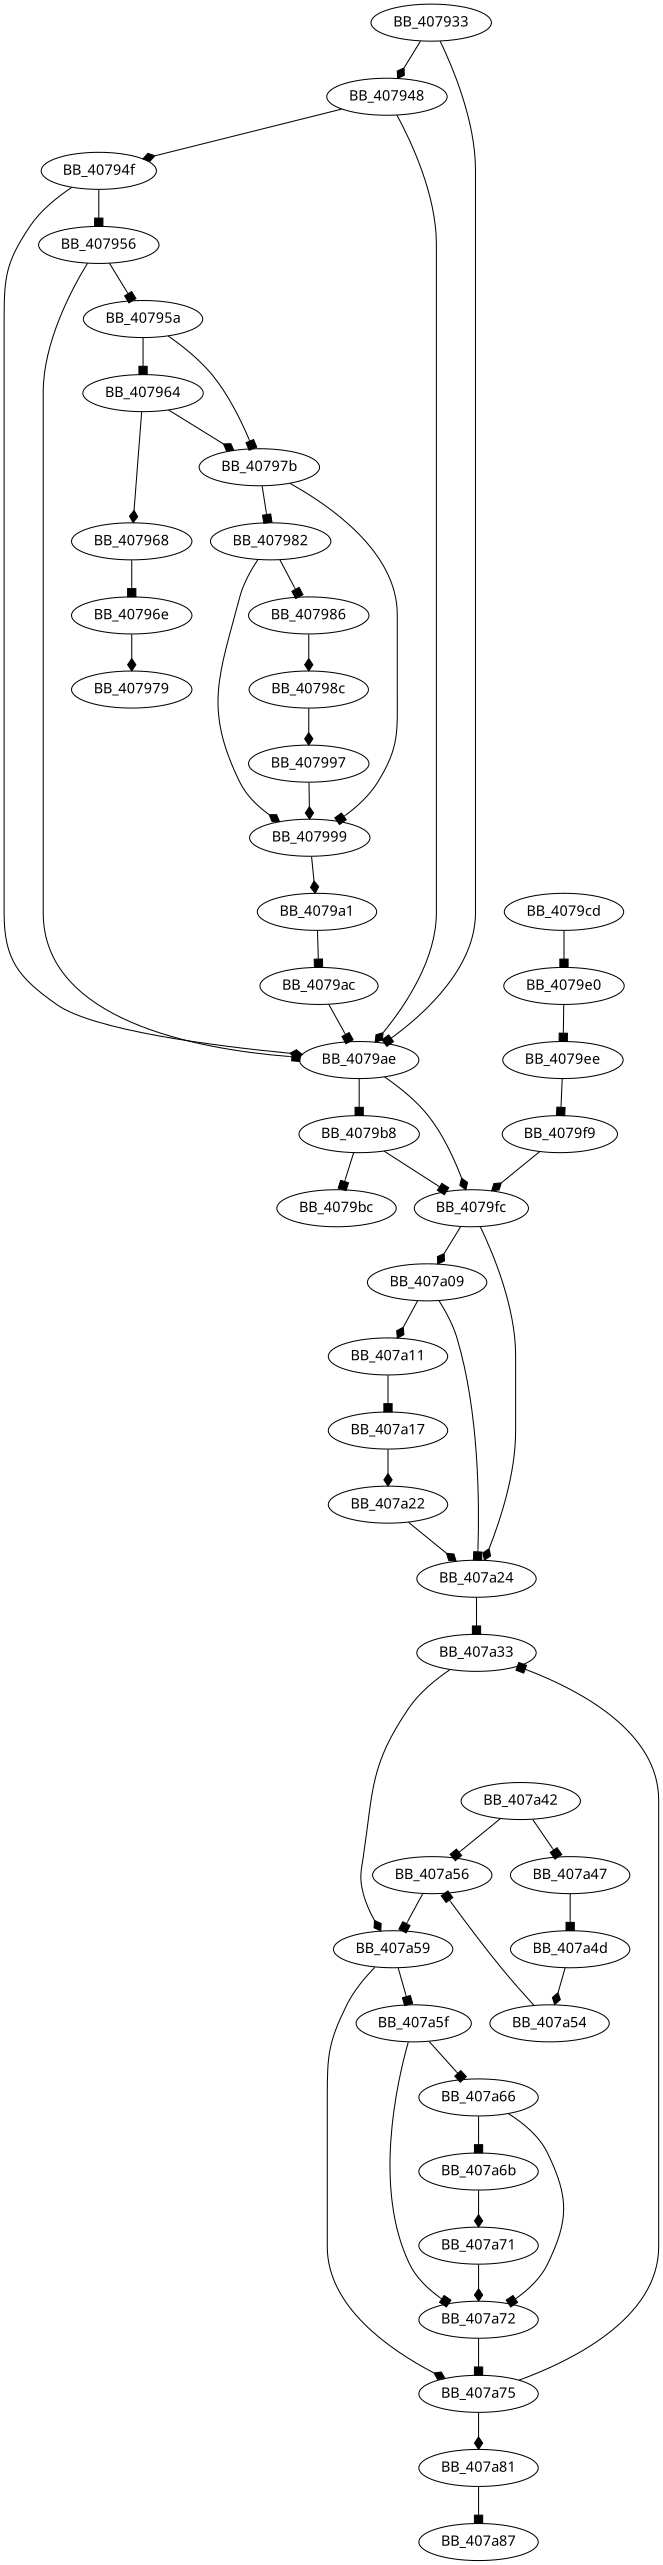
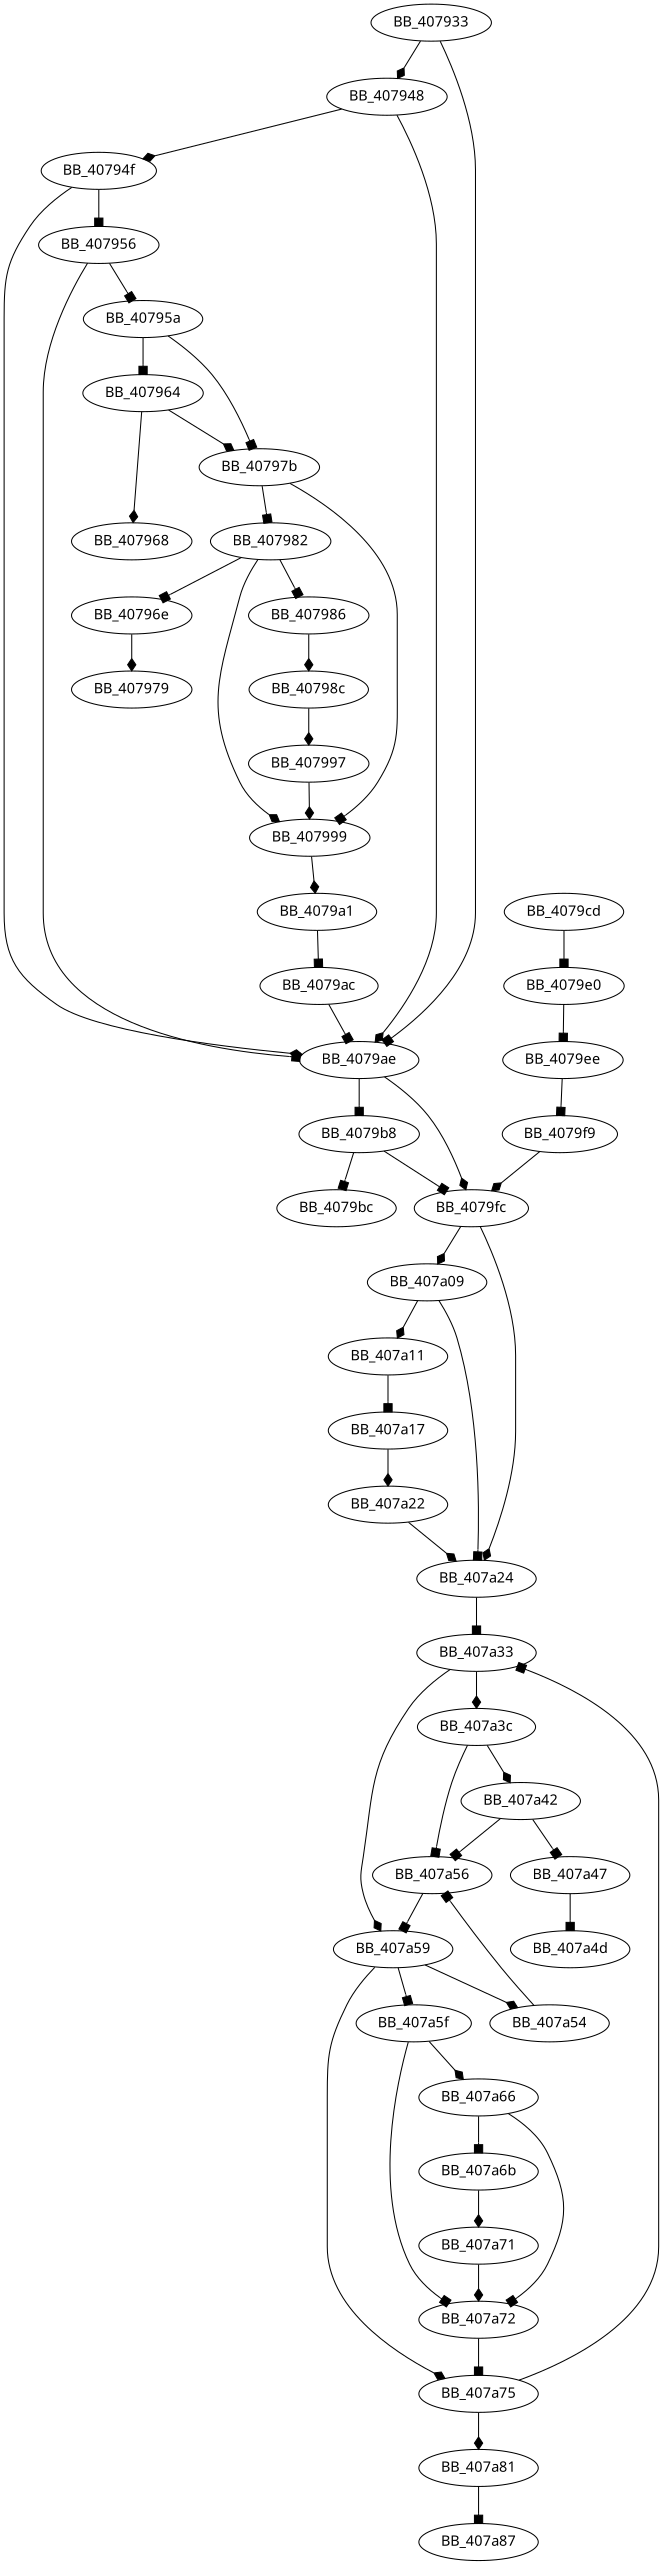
(132, 573) -> (206, 576)
none -> (477, 1727)
(562, 1980) -> (466, 1984)
(443, 2057) -> (443, 2057)
